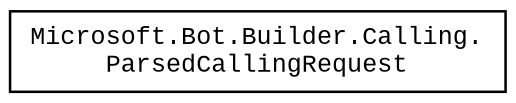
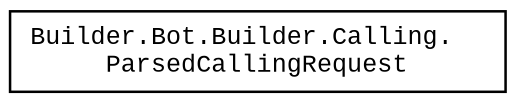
(258, 52) -> (258, 52)
